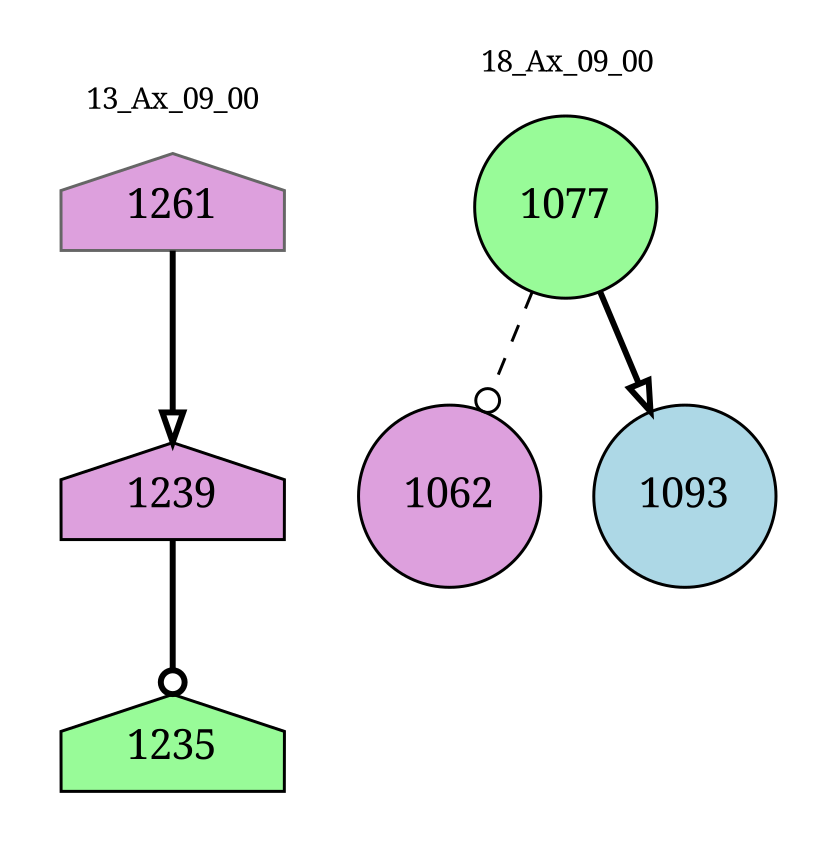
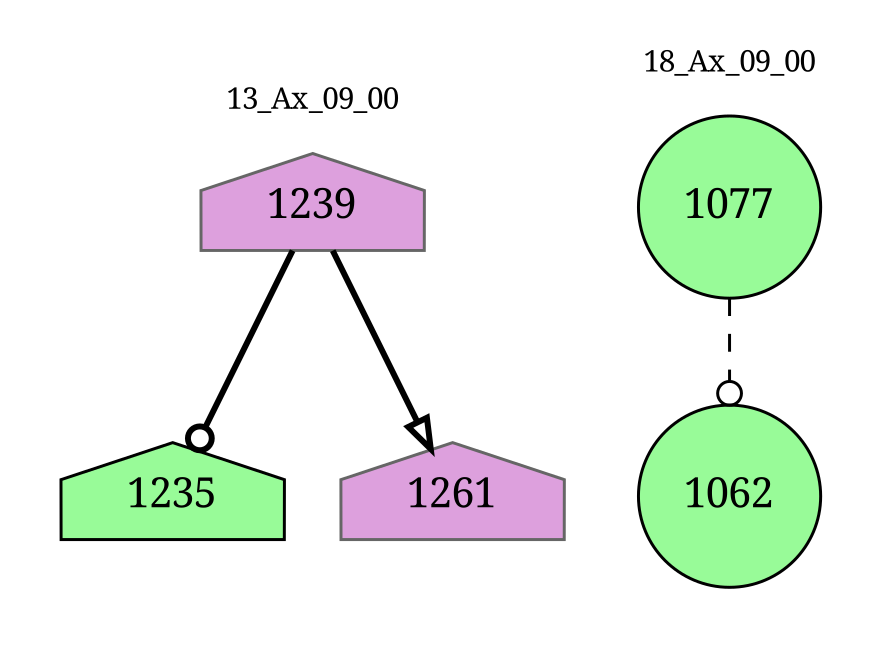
(173, 331) -> (375, 336)
(173, 496) -> (313, 207)
(450, 496) -> (730, 496)
(685, 496) -> none
